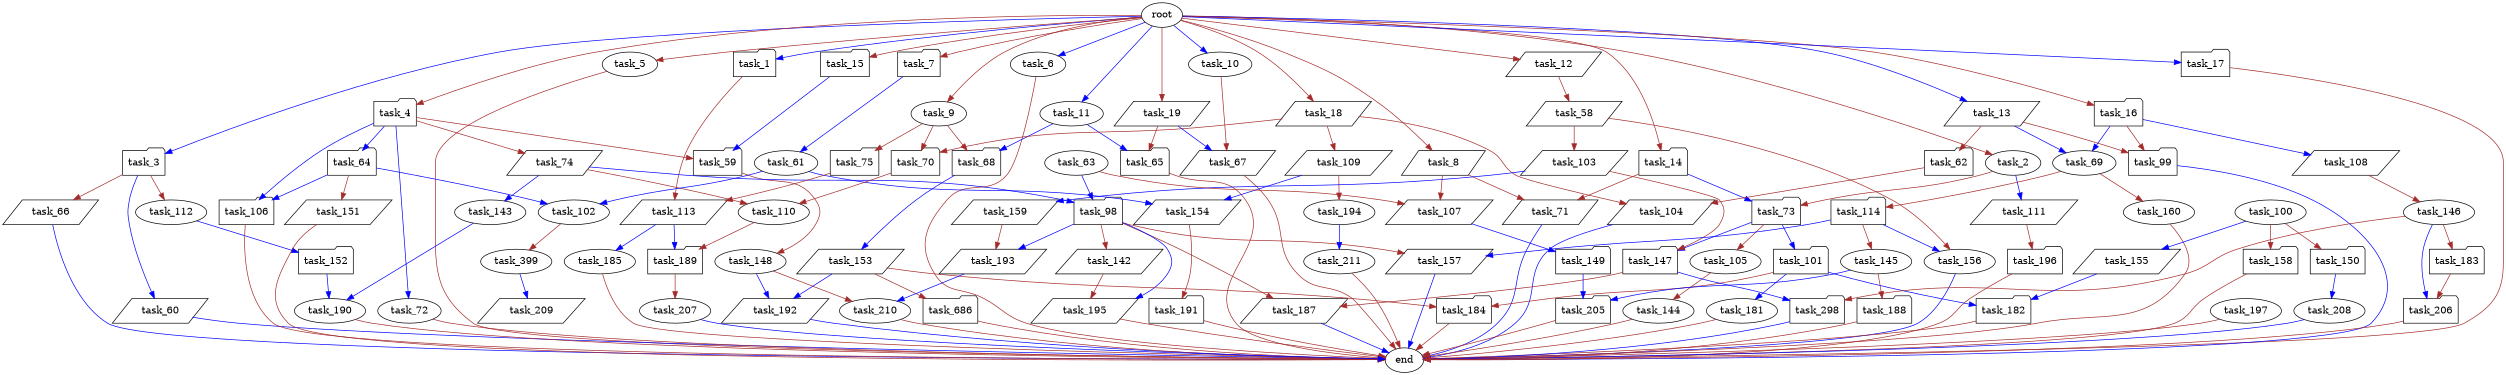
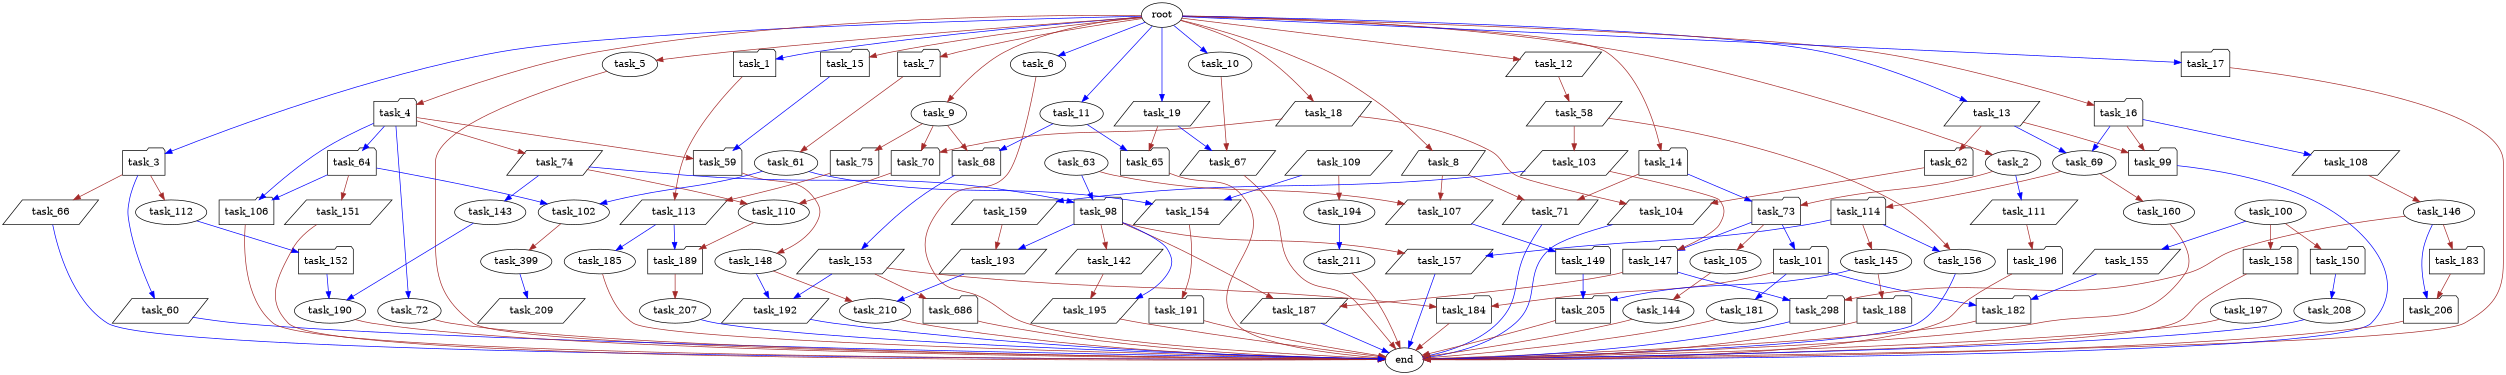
(1162, 61) -> (1162, 61)
(854, 112) -> (854, 112)
(1330, 135) -> none
